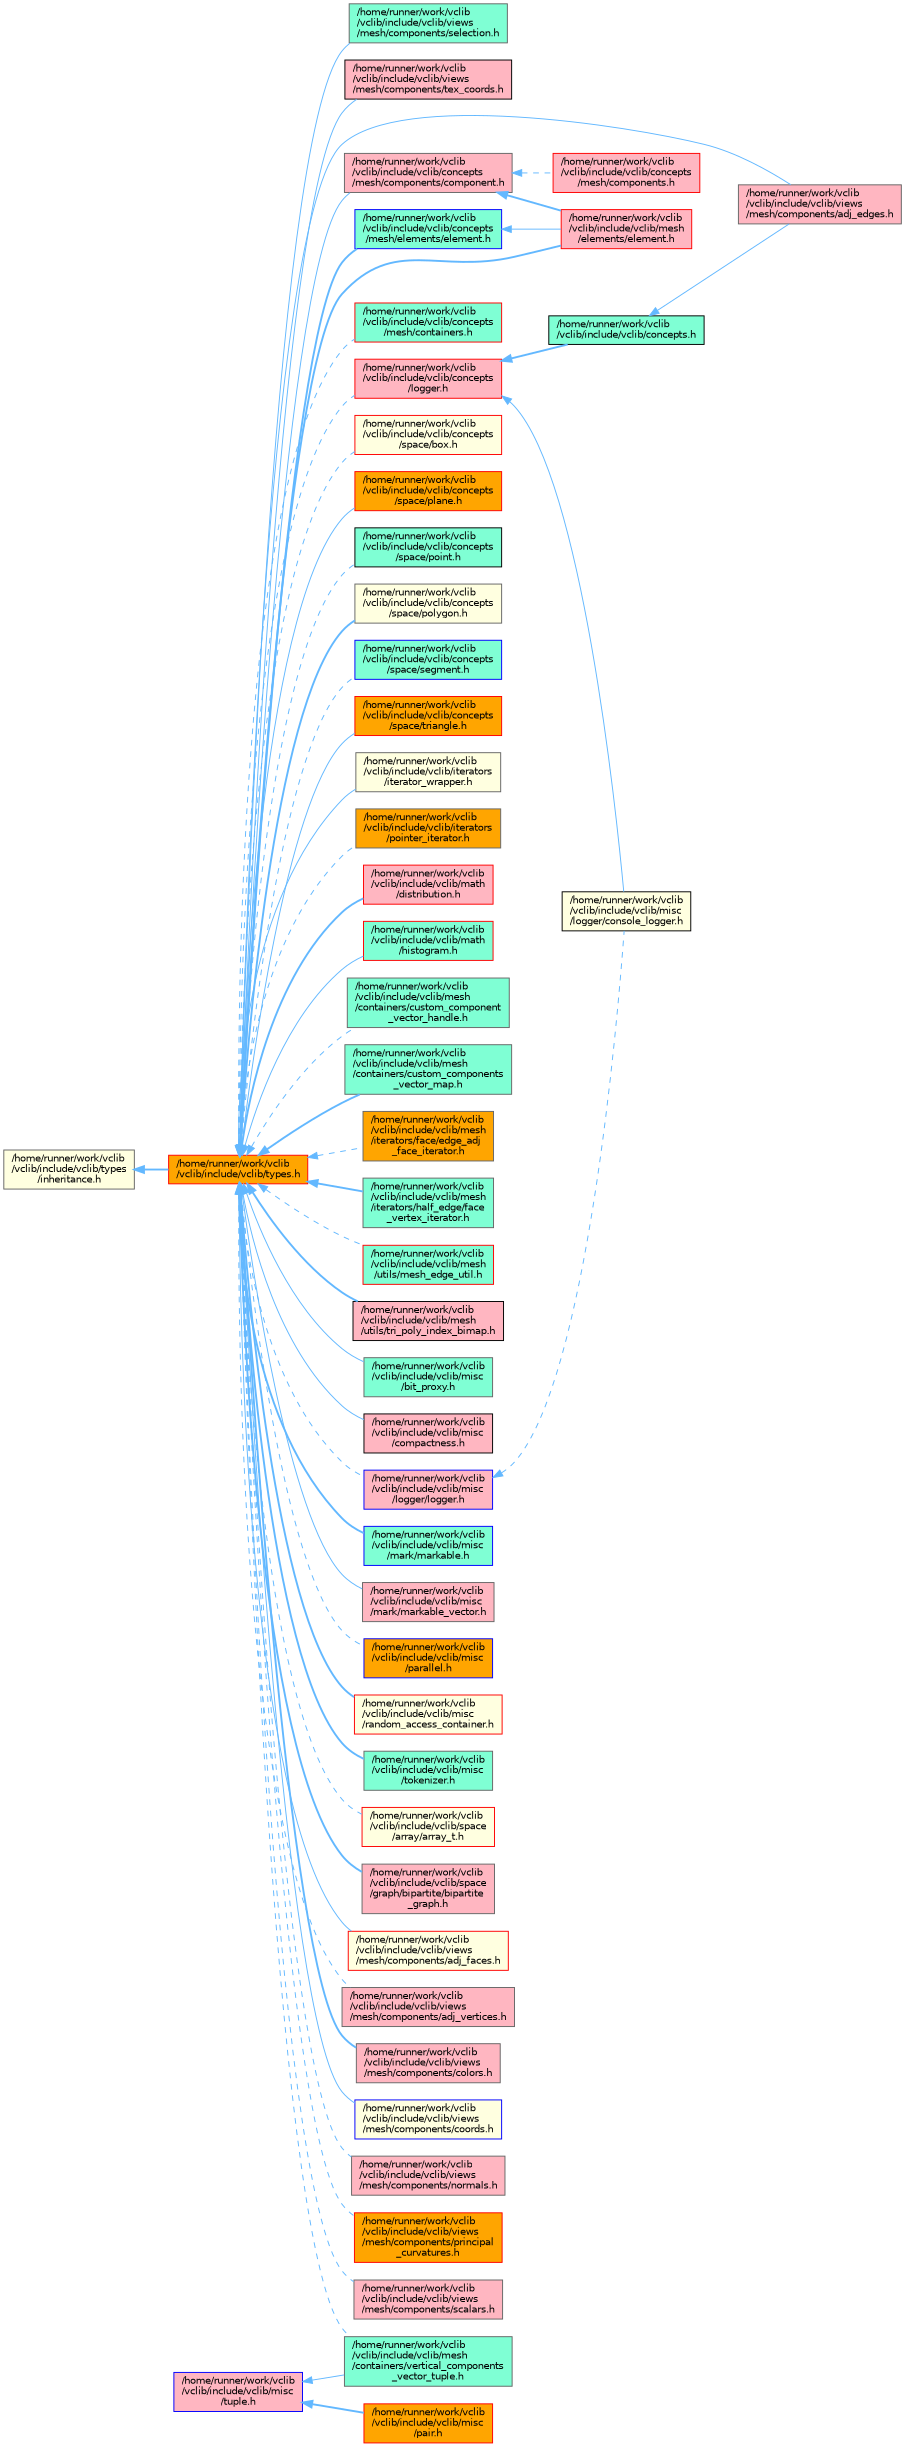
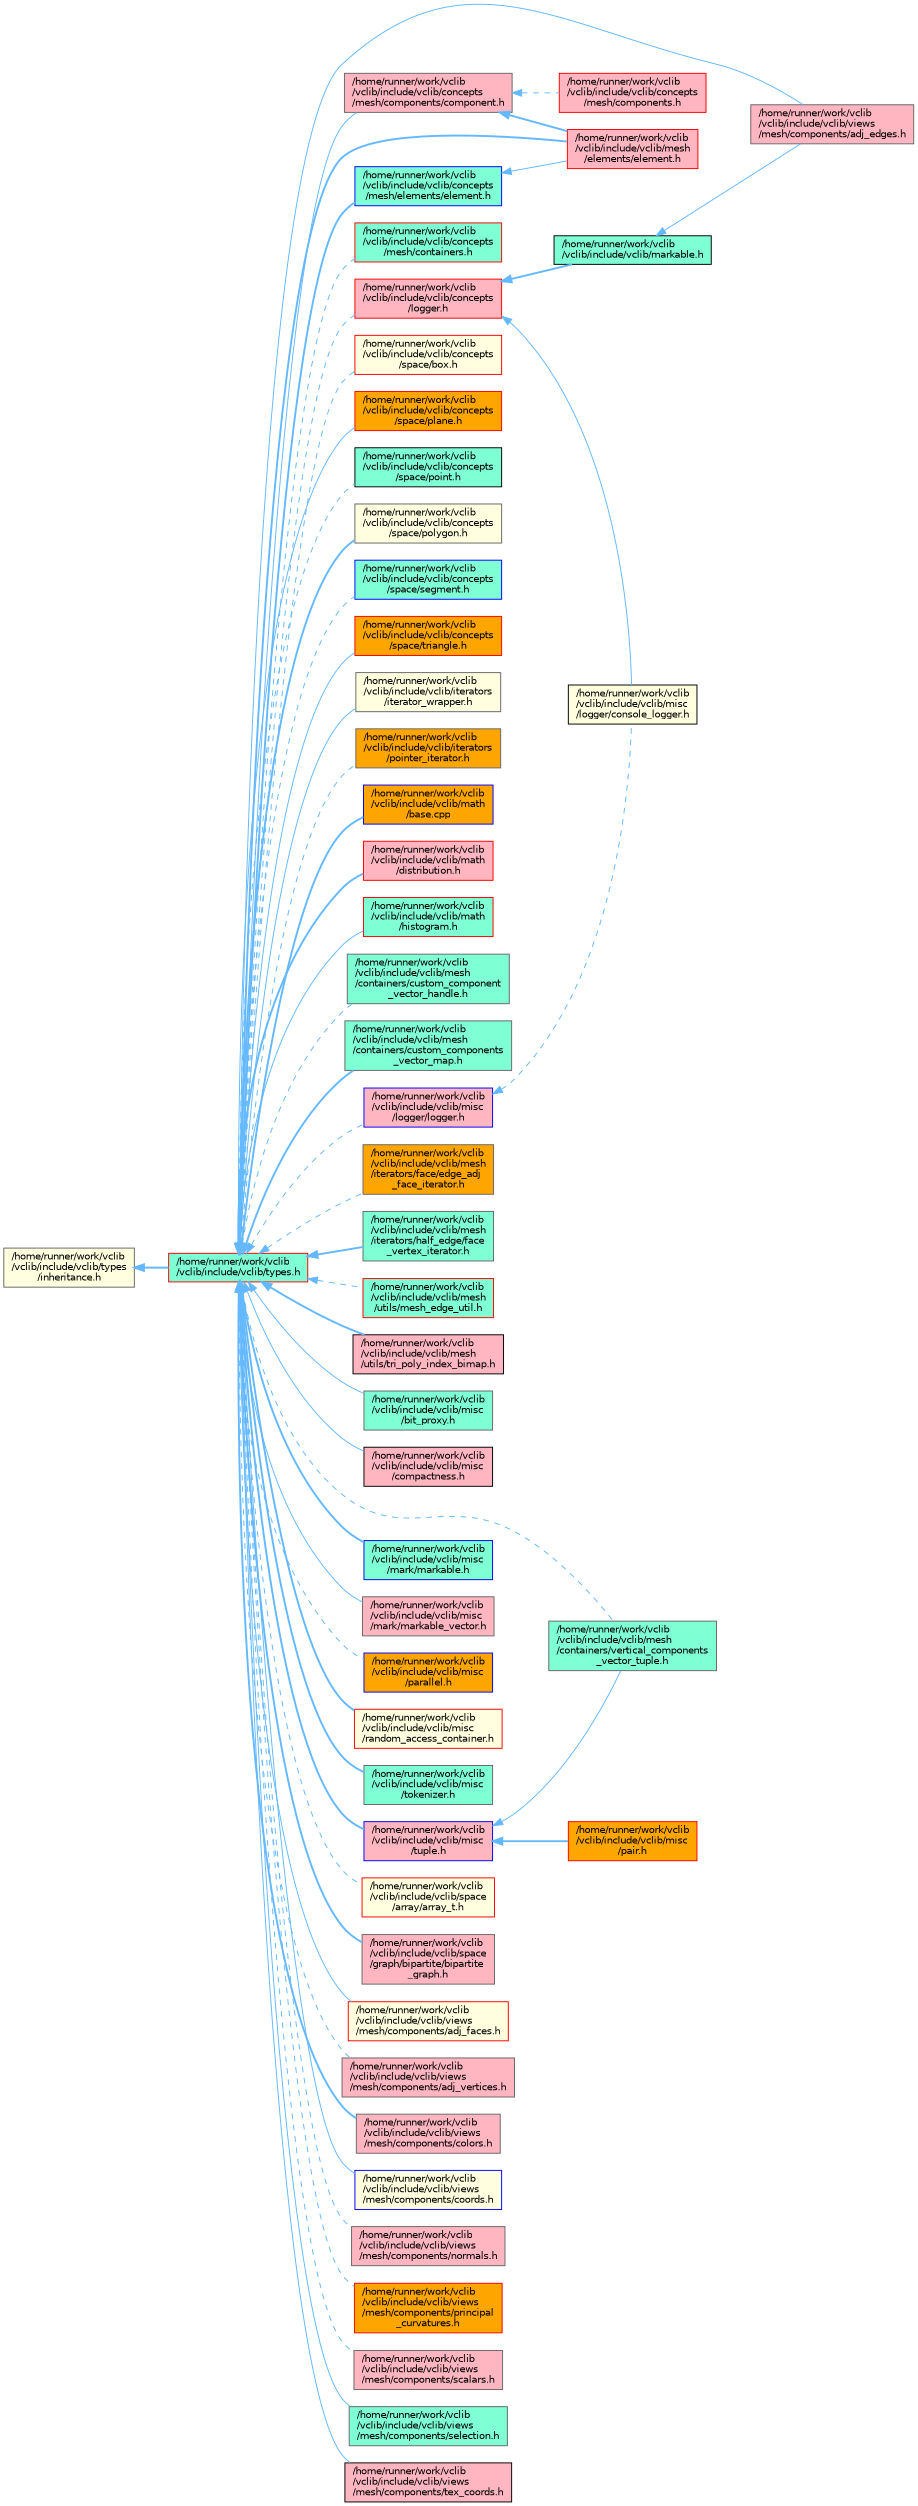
(626, 330) -> (633, 250)
none -> (428, 805)
(238, 1170) -> (238, 1268)
none -> (269, 1572)
